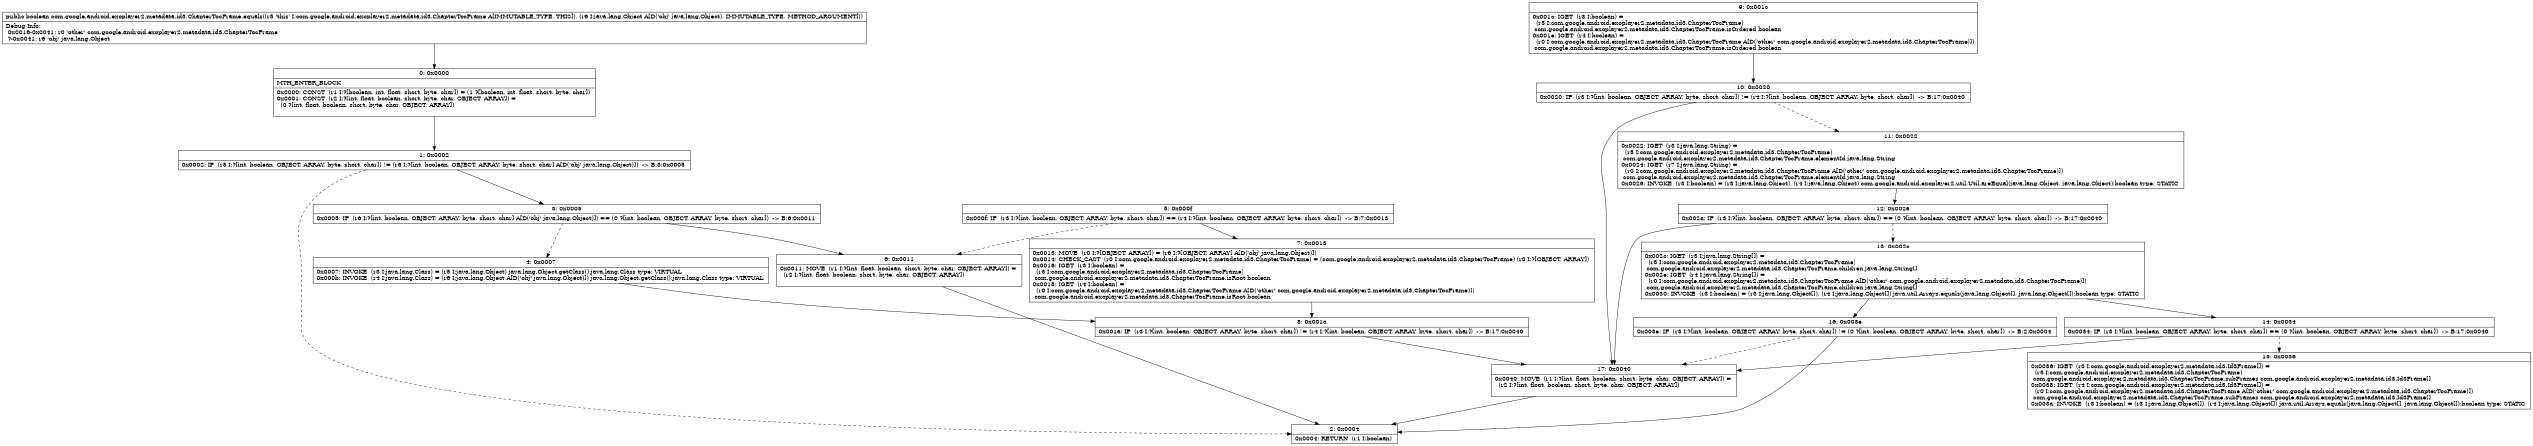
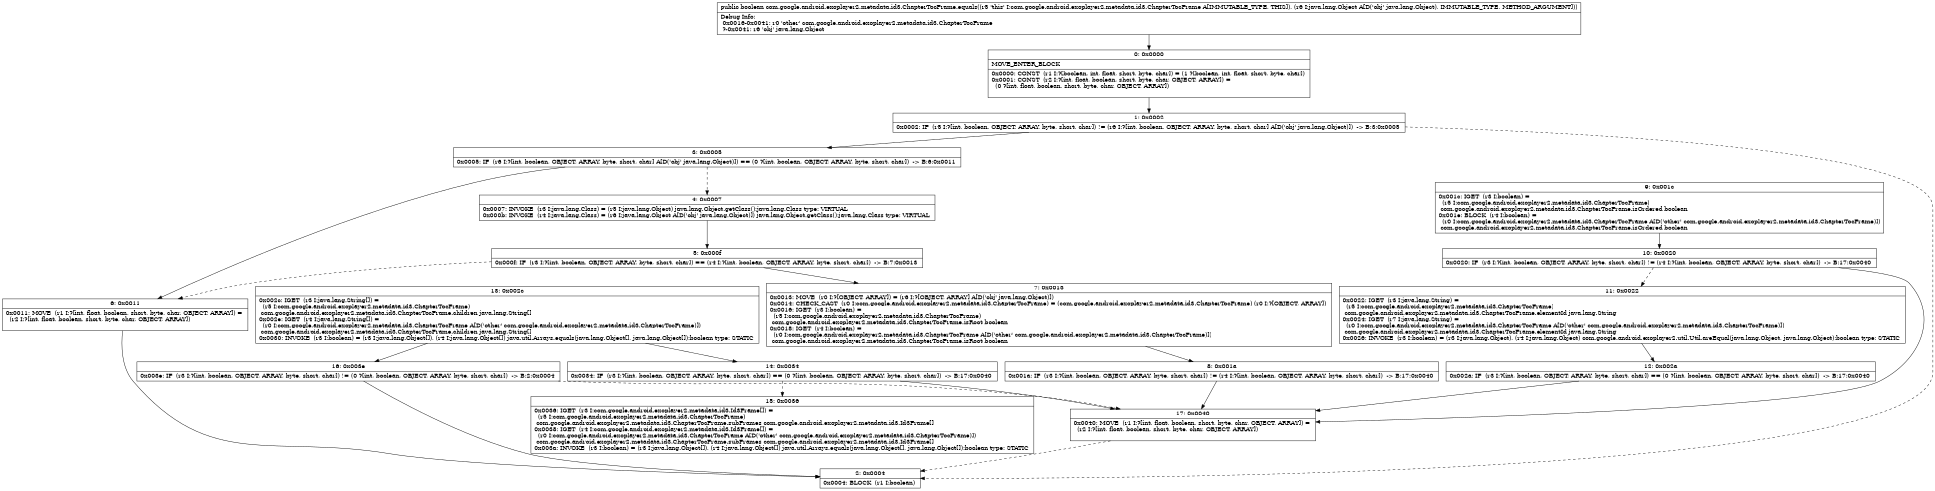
(1579, 36) -> (1489, 216)
(309, 83) -> (1026, 64)
(1893, 231) -> none
(854, 309) -> (707, 232)
(1465, 410) -> (1018, 457)
(1344, 439) -> (870, 483)
